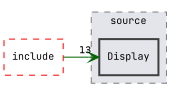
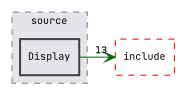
(76, 57) -> (93, 57)
